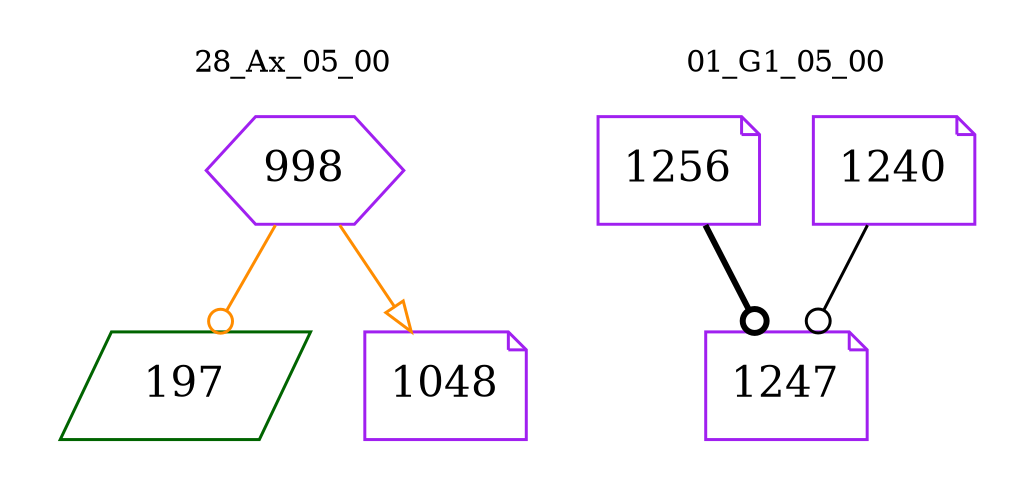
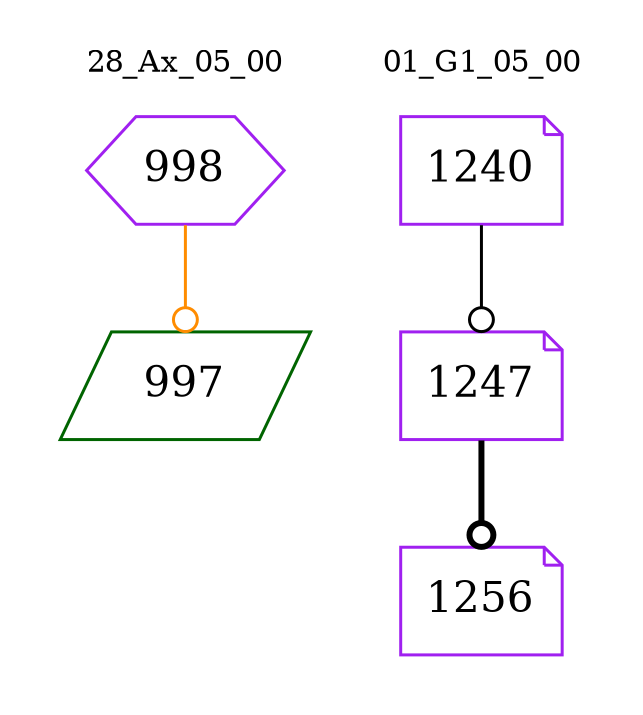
(727, 268) -> (481, 482)
(185, 386) -> (185, 386)
(446, 386) -> none
